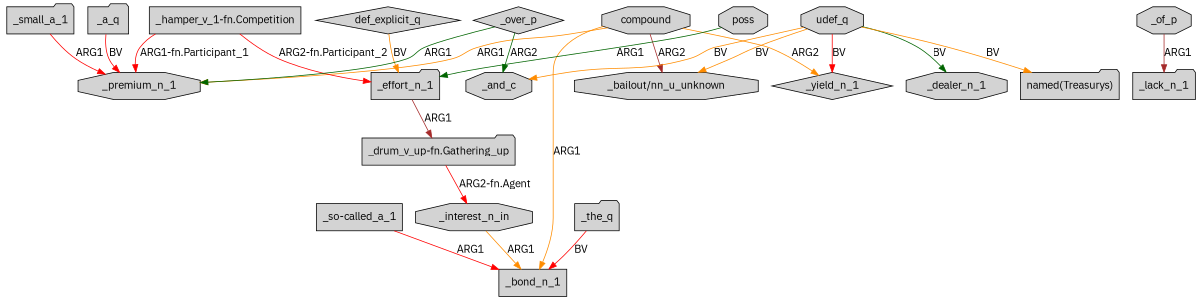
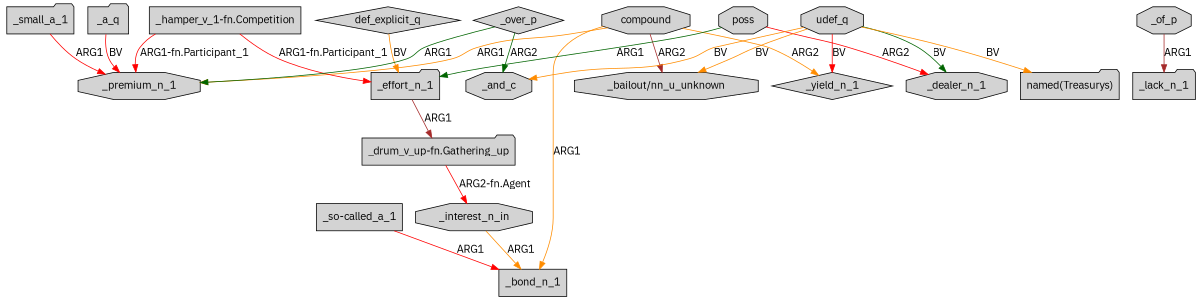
none -> (844, 46)
(333, 53) -> (333, 53)
(597, 217) -> none
